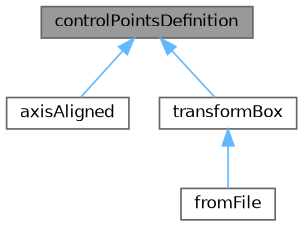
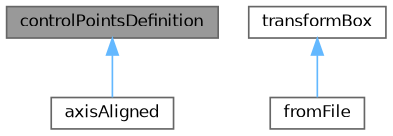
(193, 74) -> none
